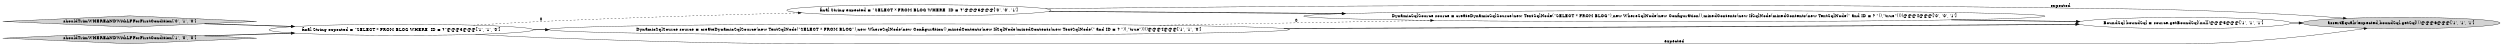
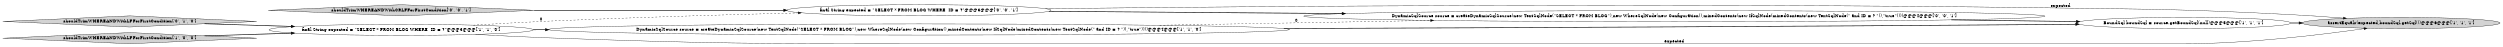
none -> (401, 10)
